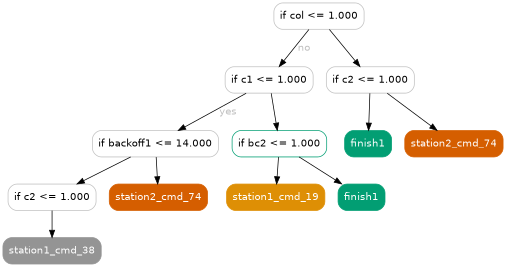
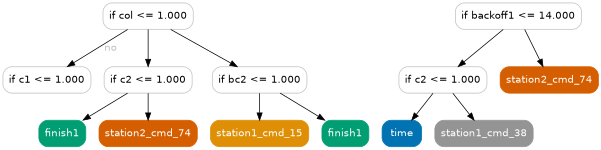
(274, 108) -> (201, 46)
(215, 110) -> none
none -> (402, 133)
(279, 144) -> (260, 80)
(276, 197) -> (260, 133)
